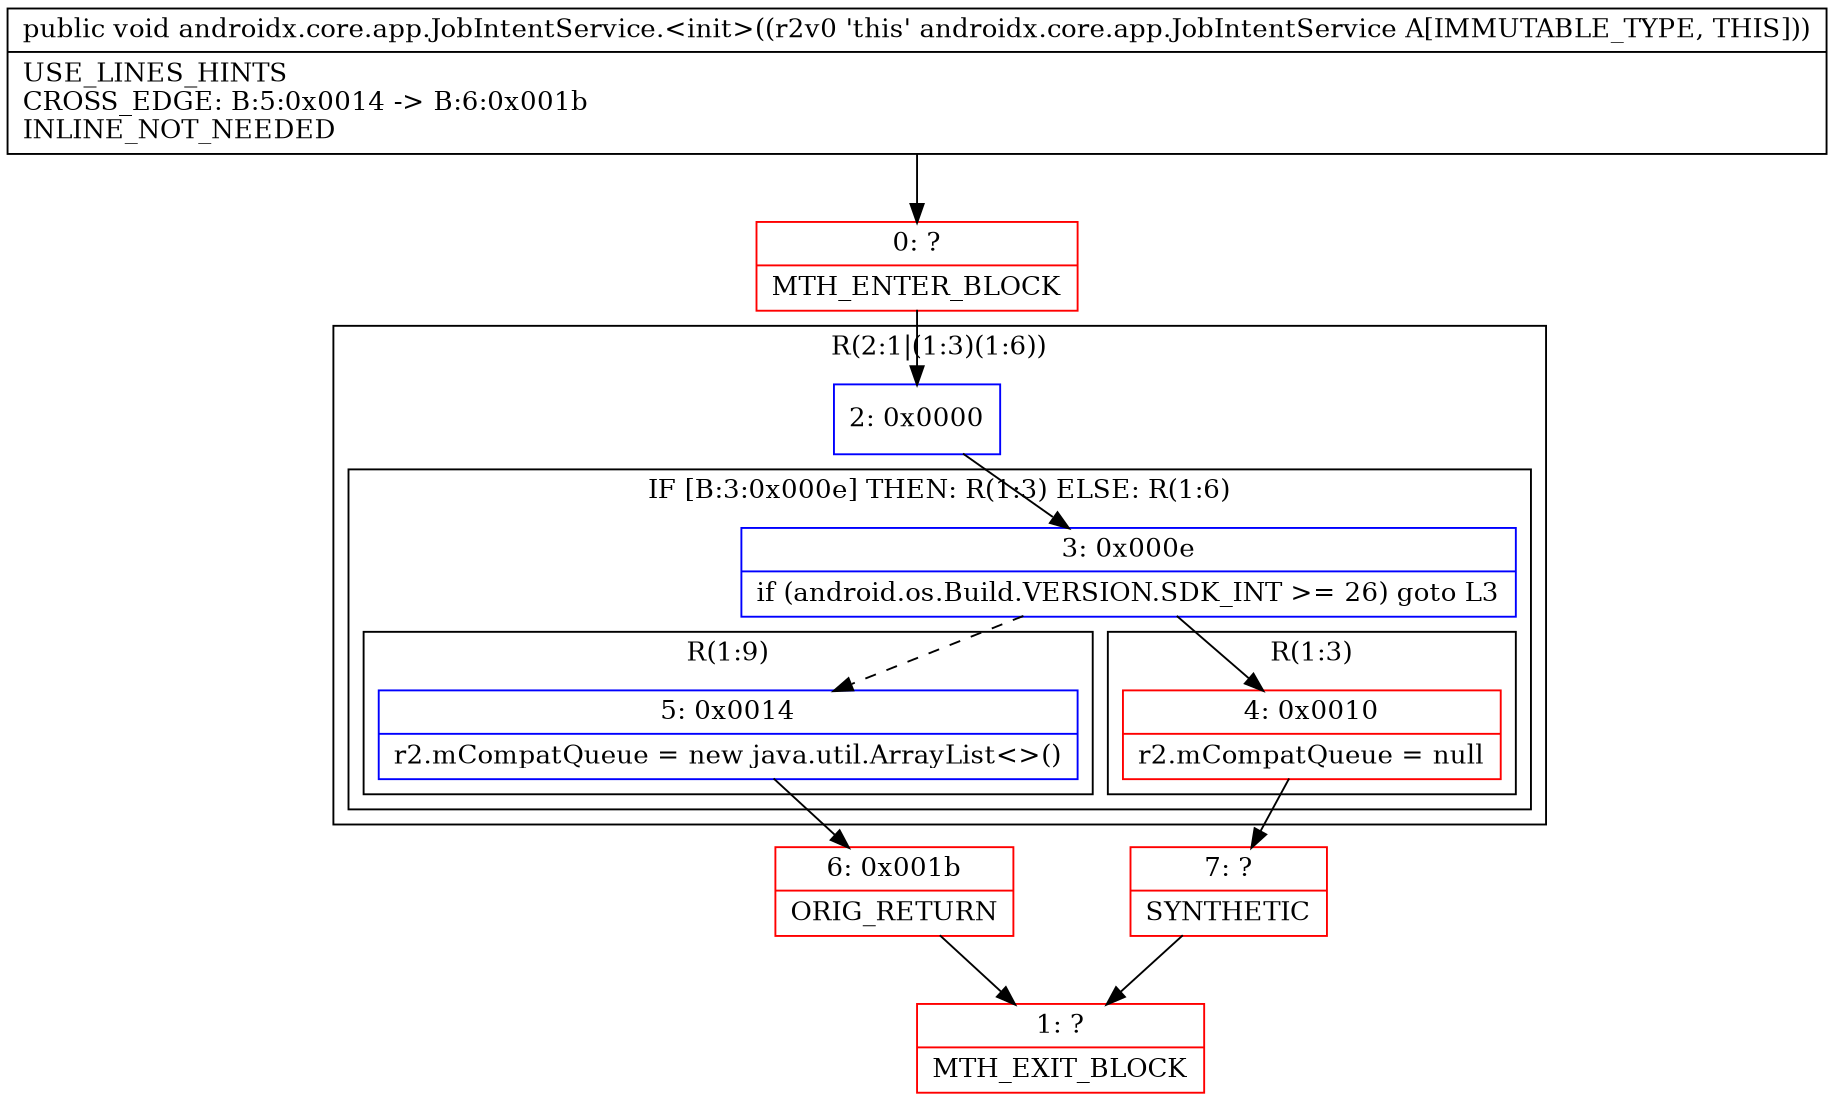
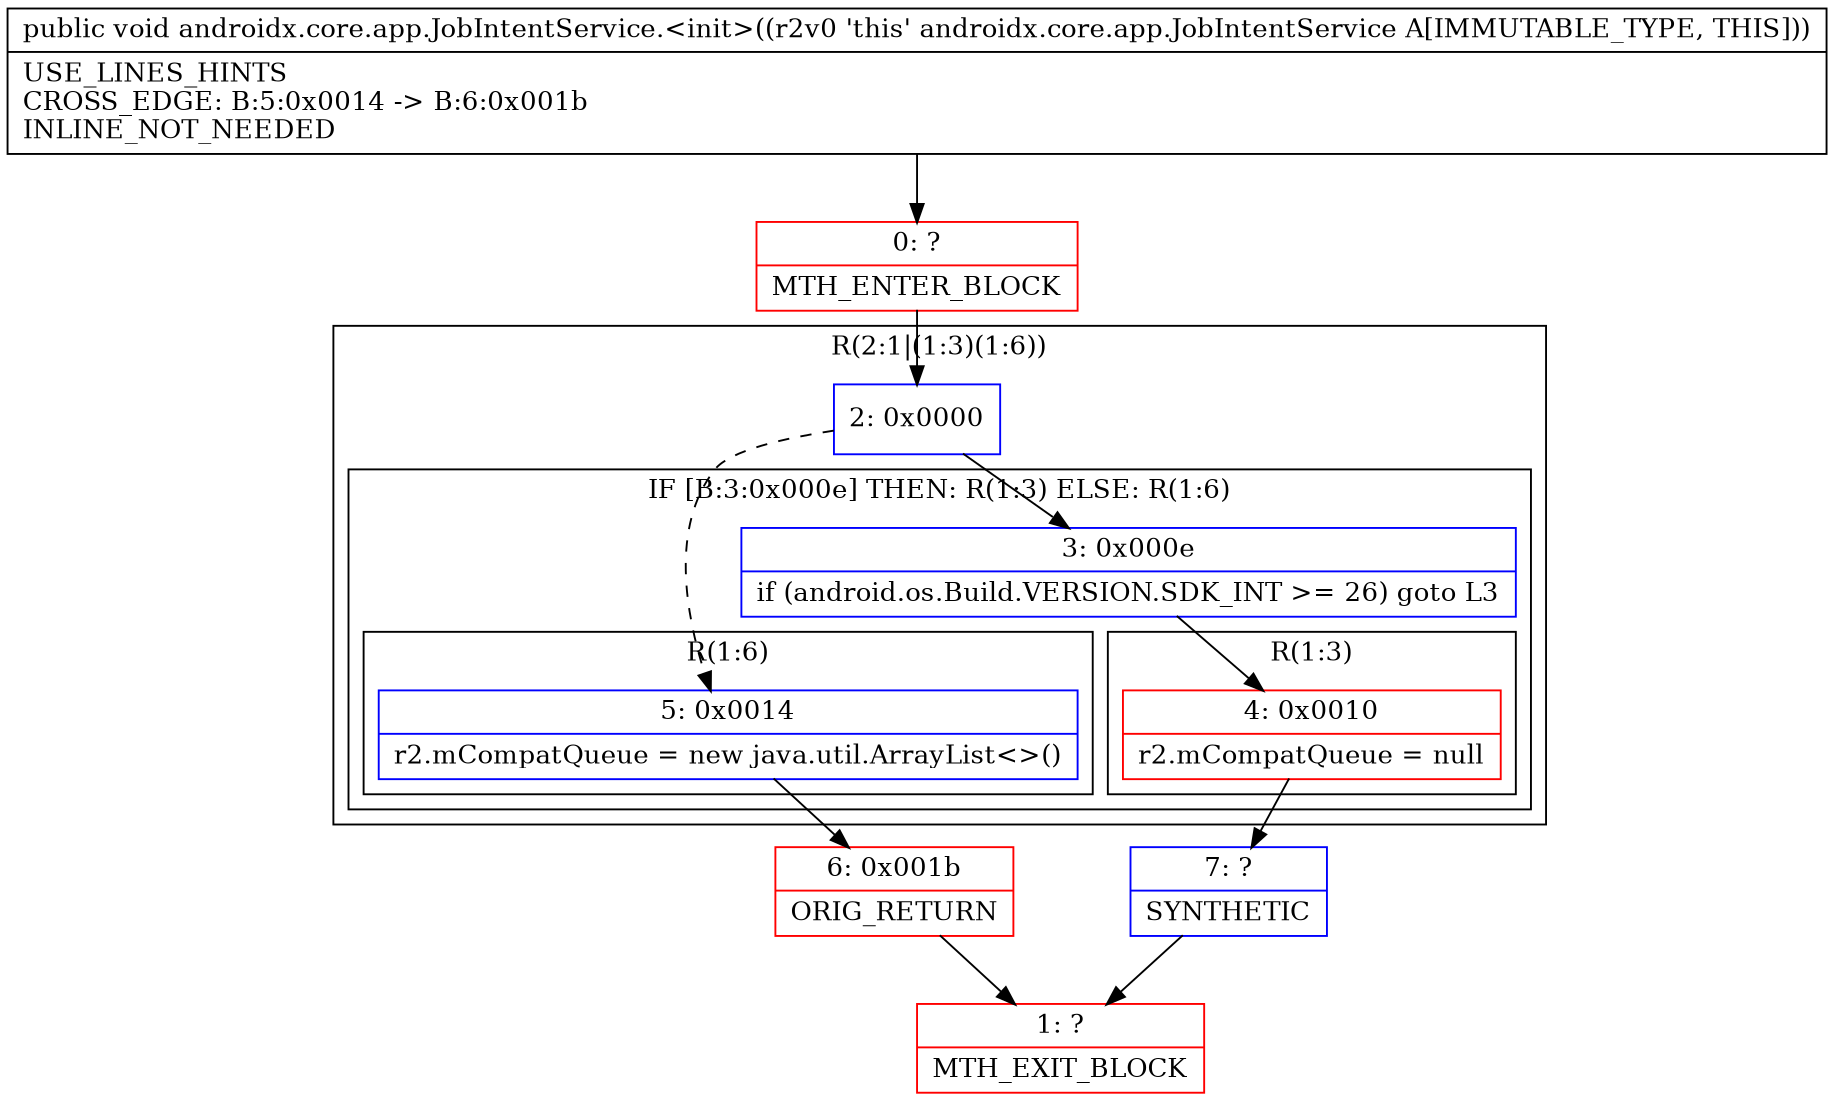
(938, 650) -> (695, 507)
(728, 654) -> (728, 654)
(1229, 892) -> (1229, 892)
